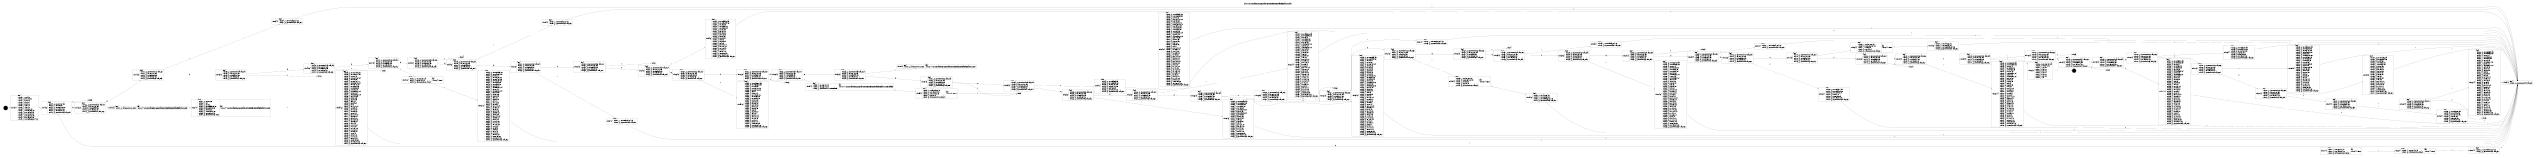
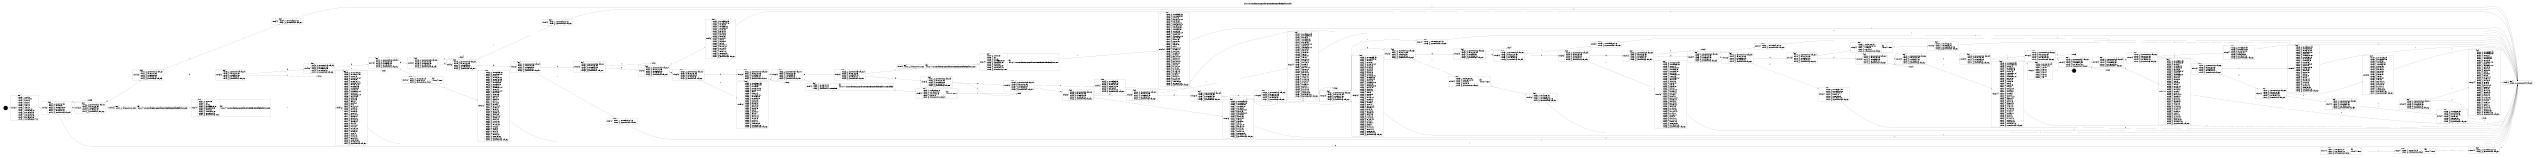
none -> (1019, 62)
